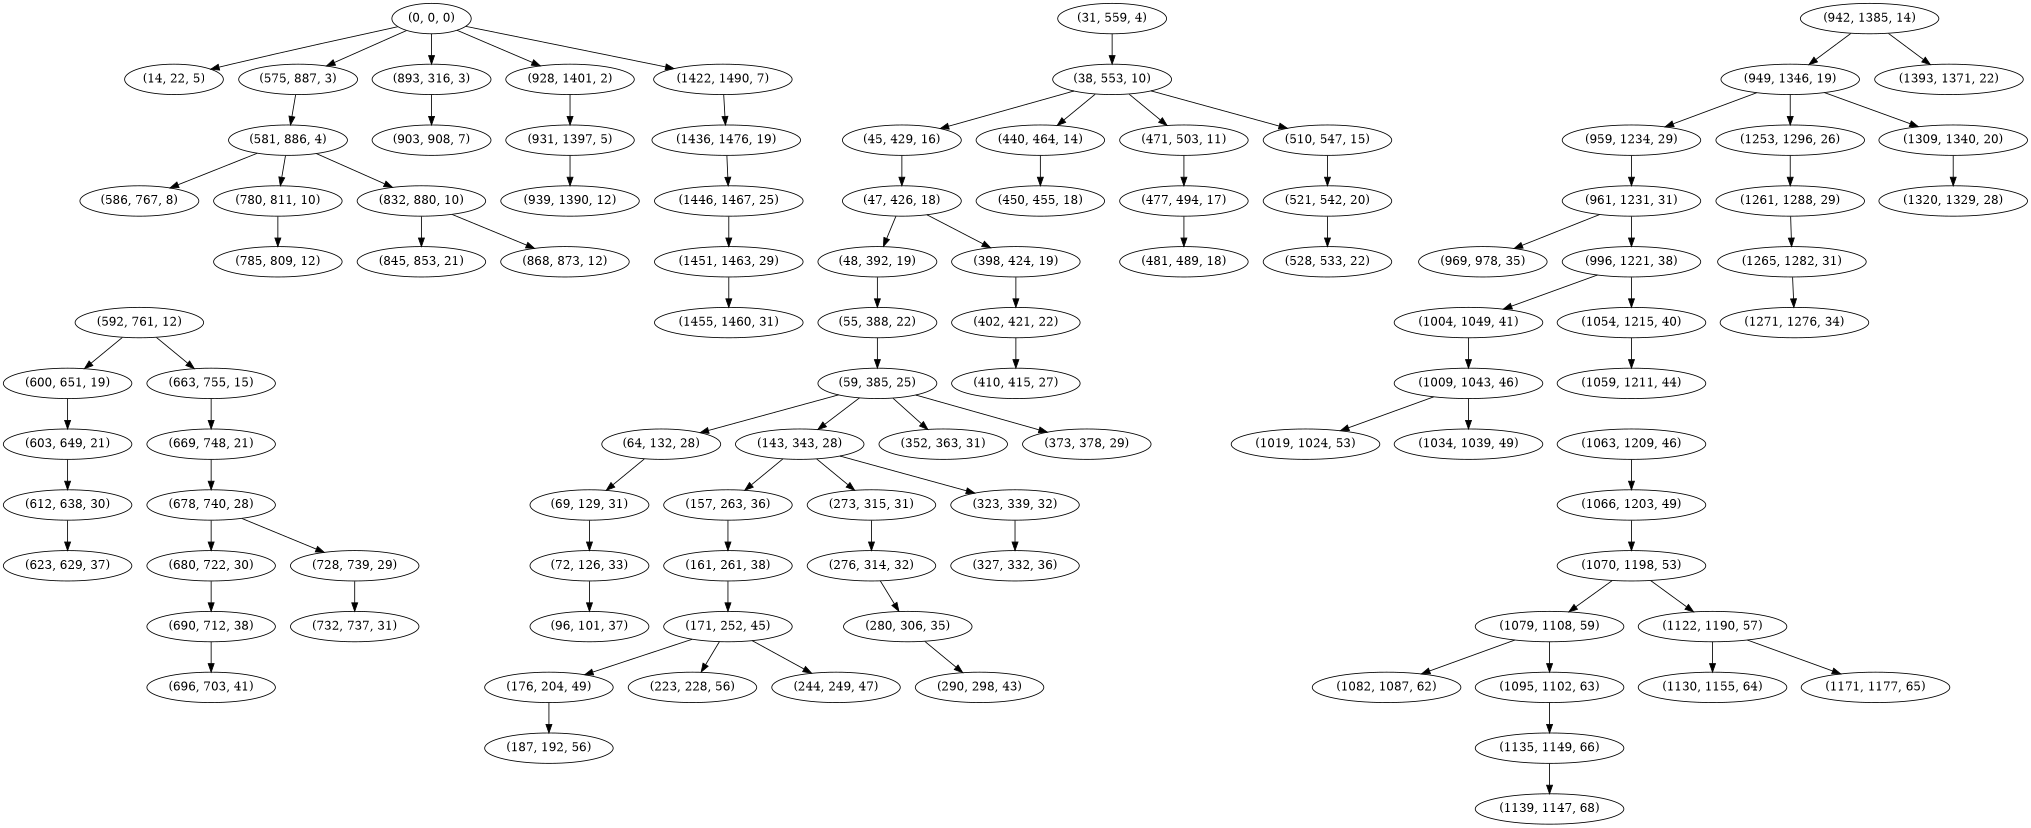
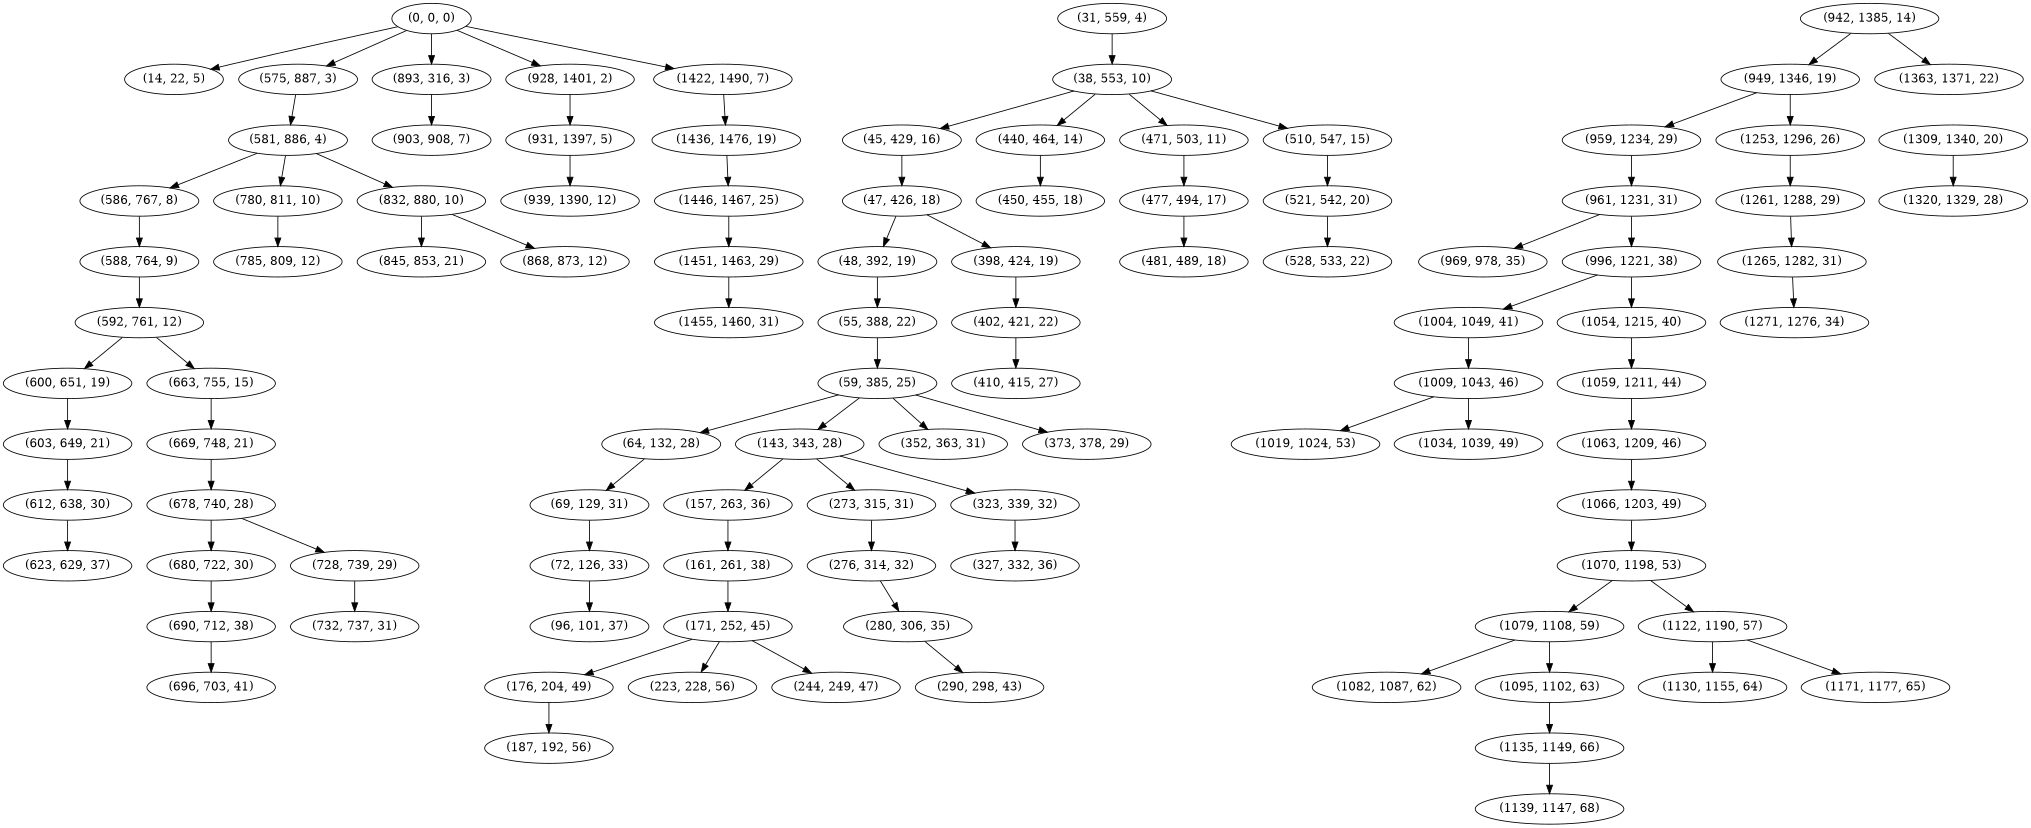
(1949, 79) -> (1949, 79)
(1867, 108) -> none
none -> (139, 262)
none -> (1631, 410)
